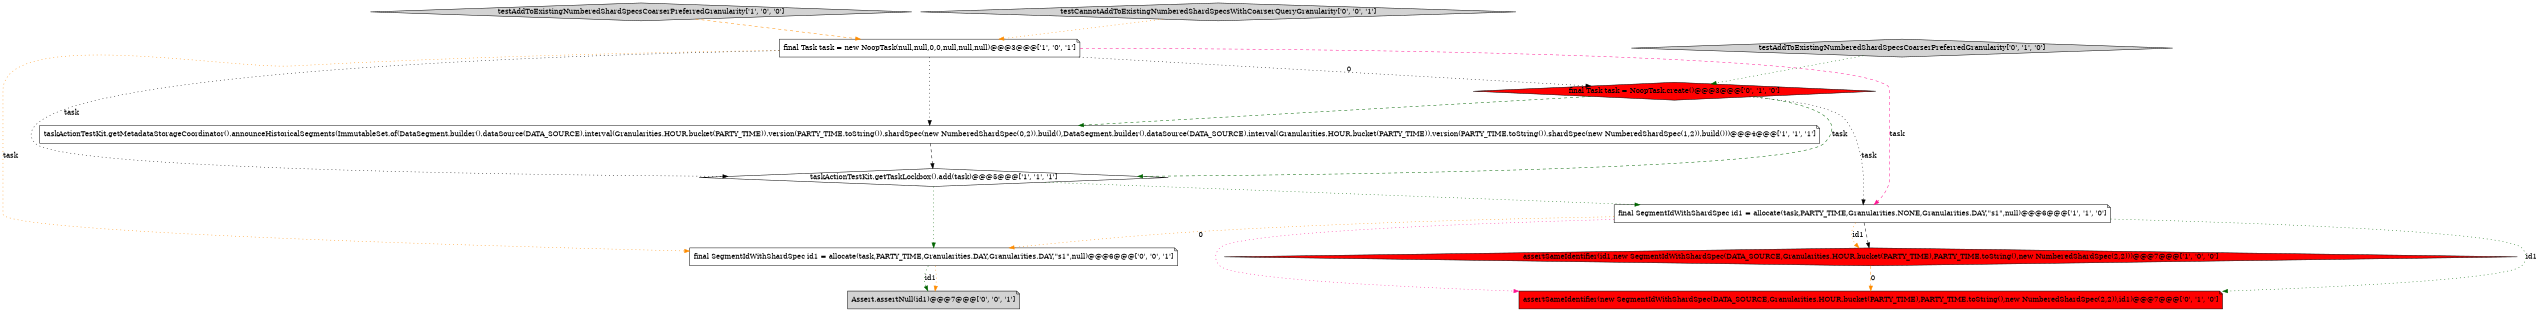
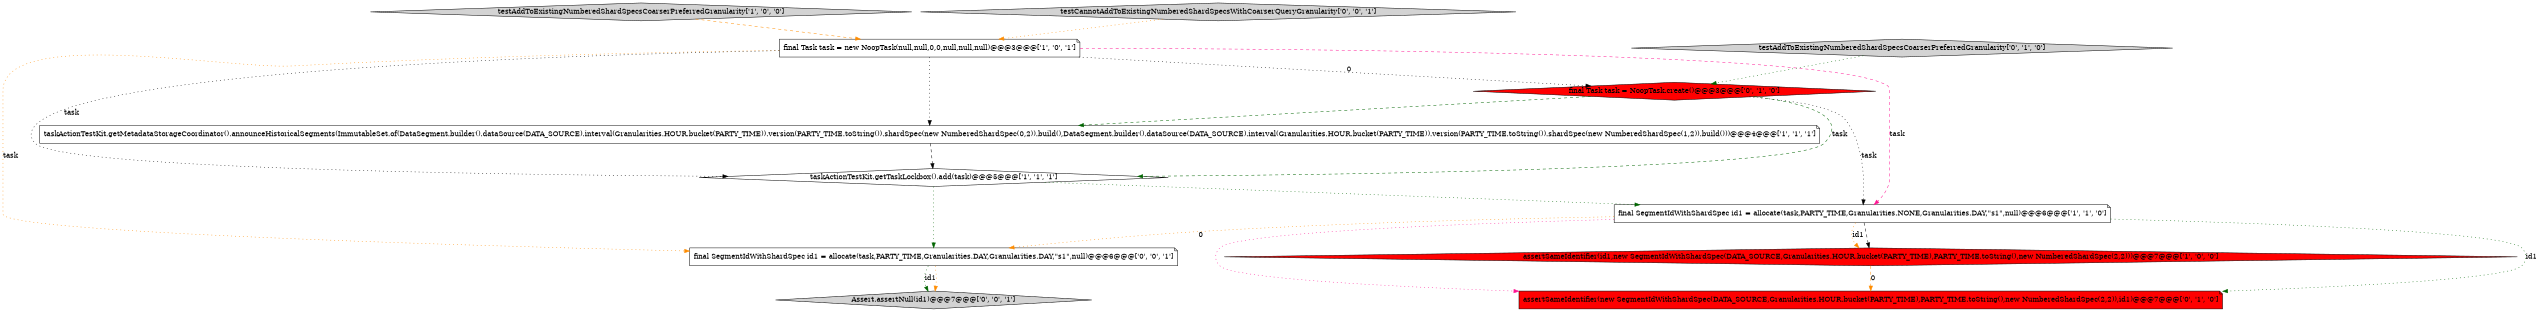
(934, 300) -> (934, 300)
